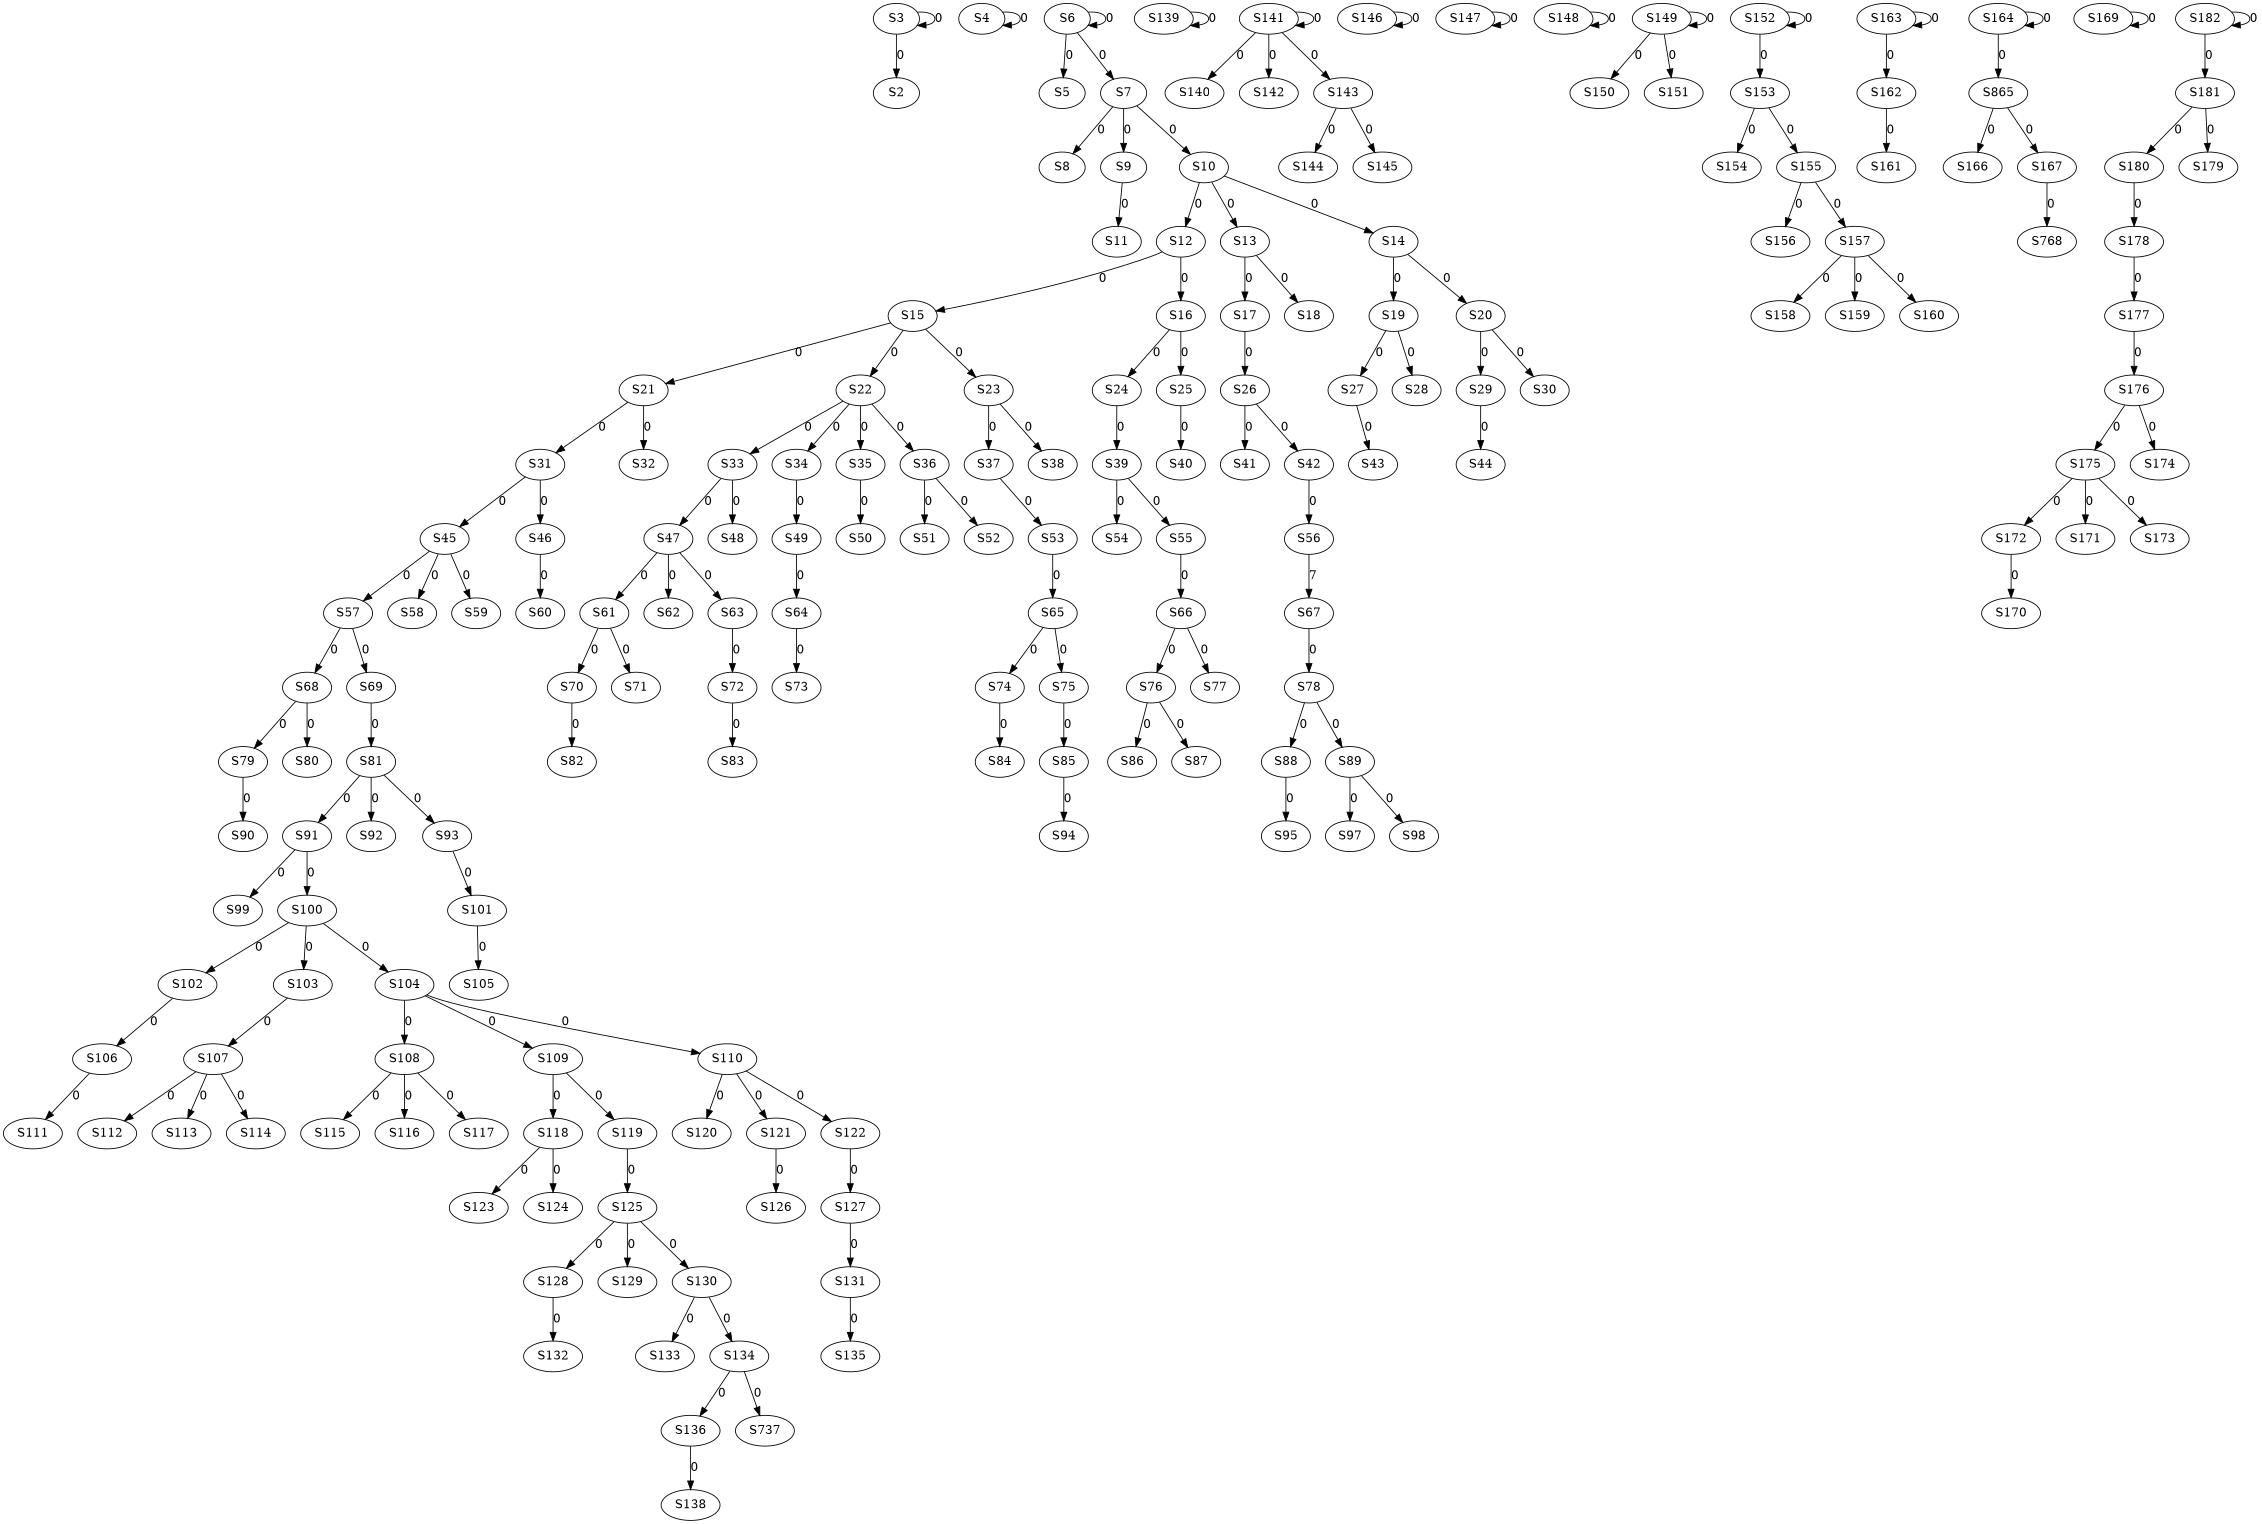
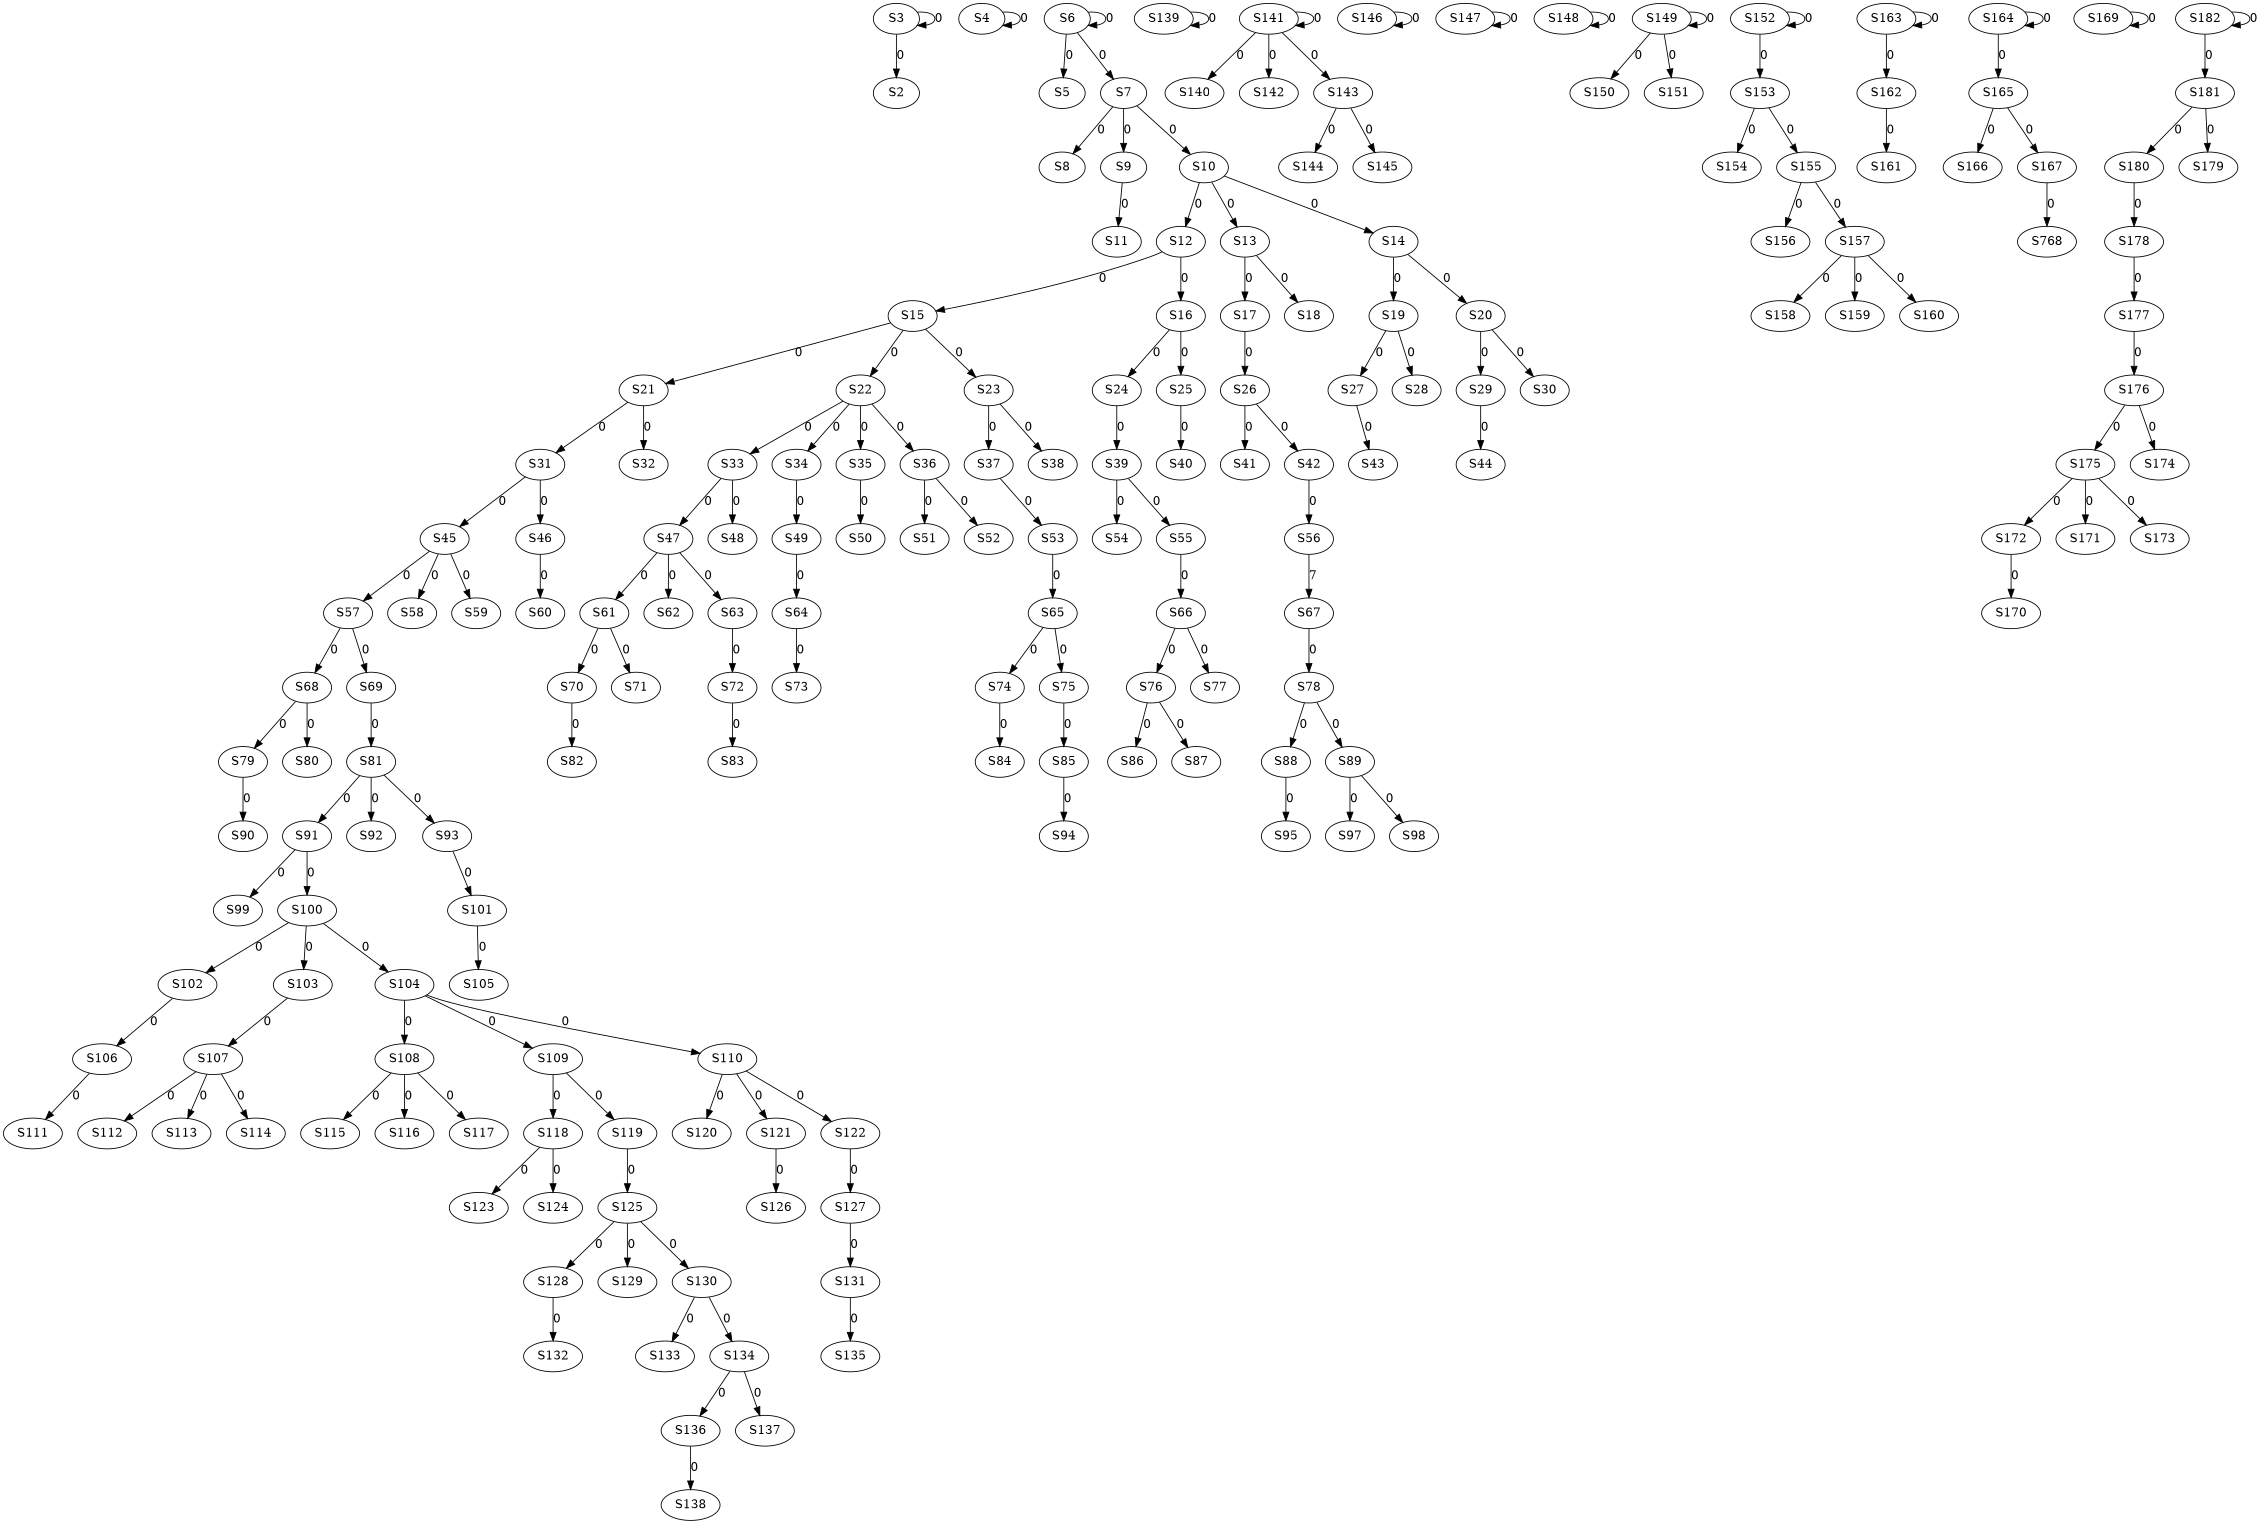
(1998, 93) -> (1998, 93)
(765, 1431) -> (765, 1431)
